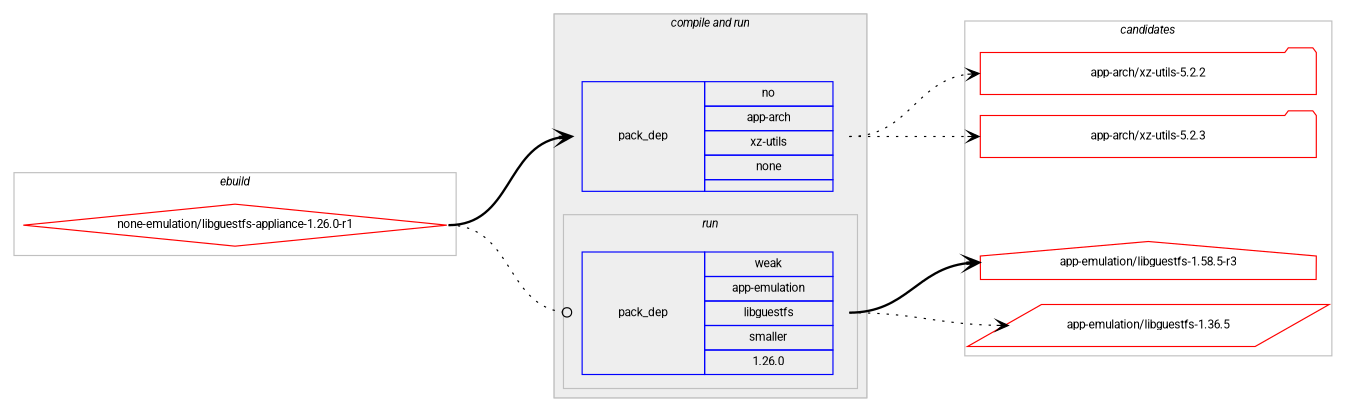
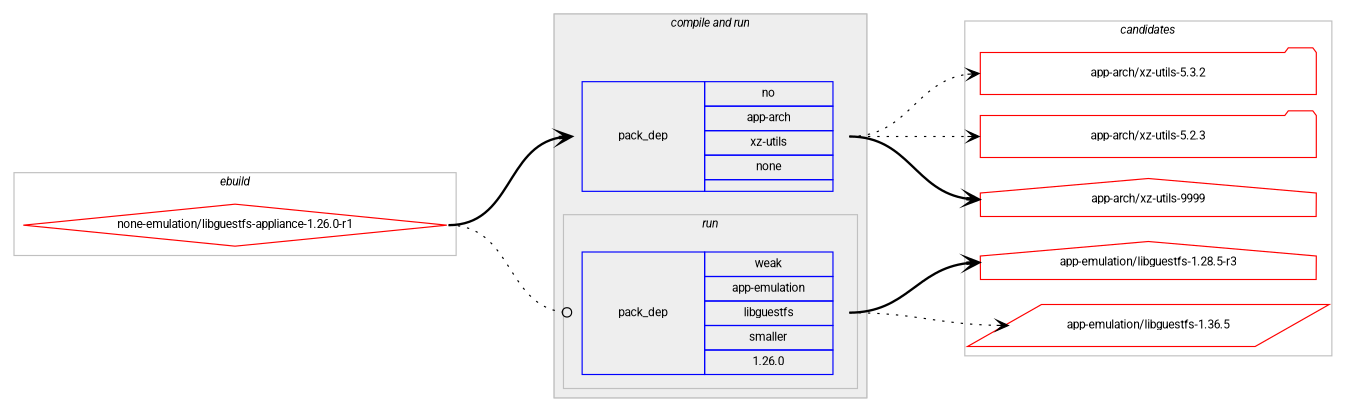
(1148, 74) -> (1148, 74)
none -> (1148, 200)
(1148, 262) -> (1148, 262)
